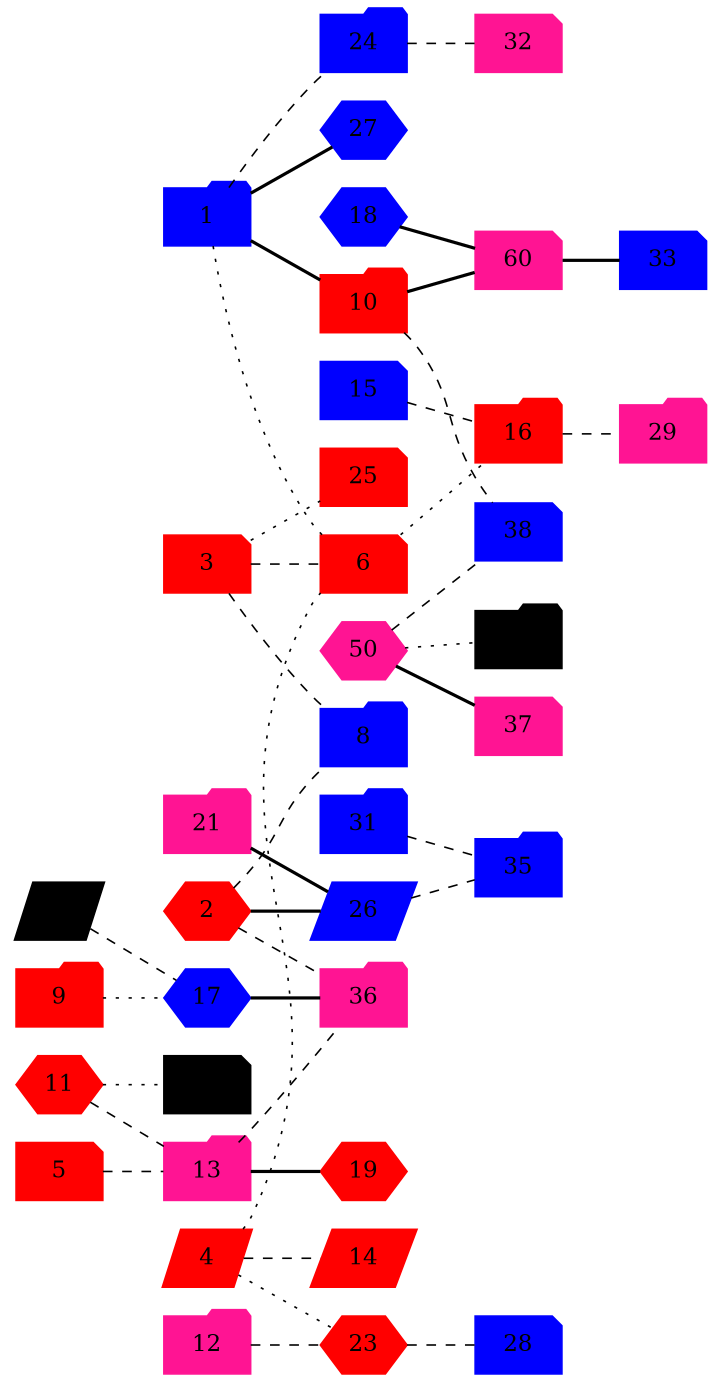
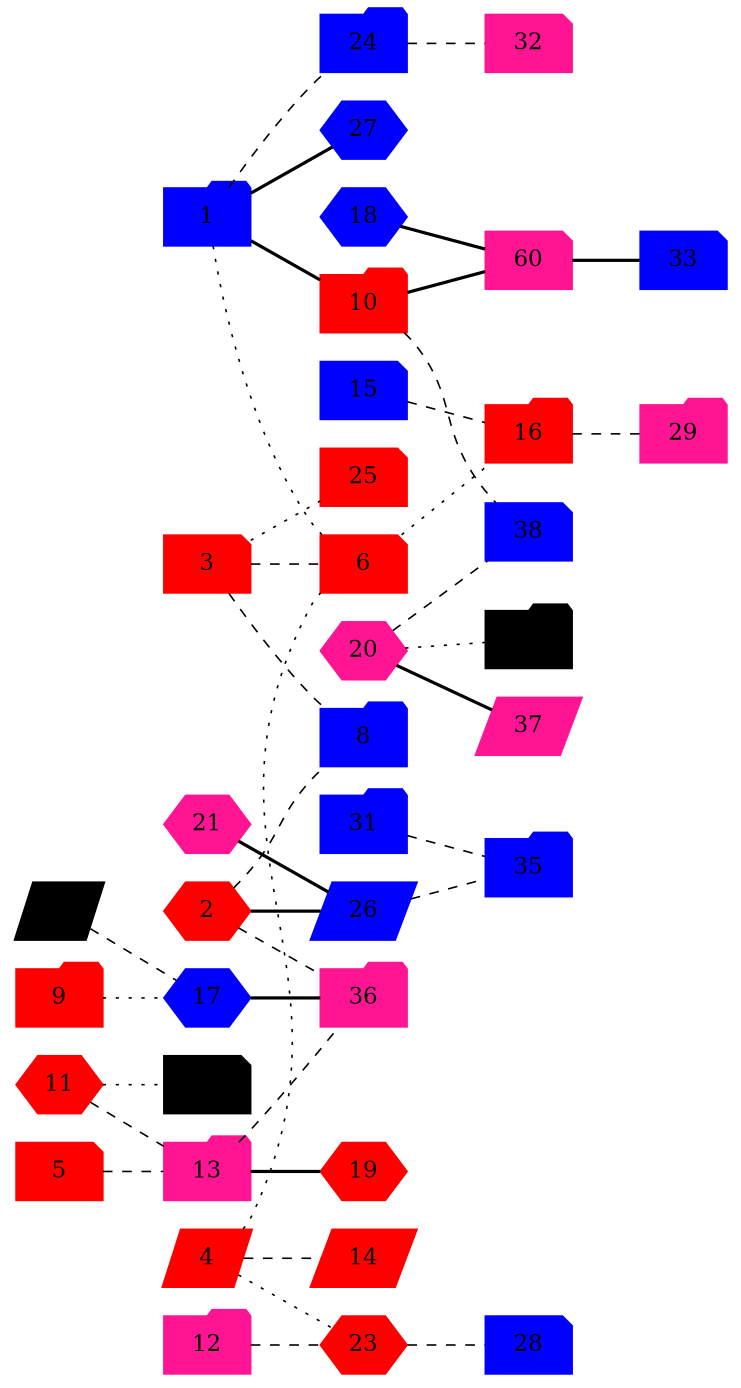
(364, 651) -> (364, 651)
(519, 726) -> (529, 726)
(207, 824) -> (207, 824)
